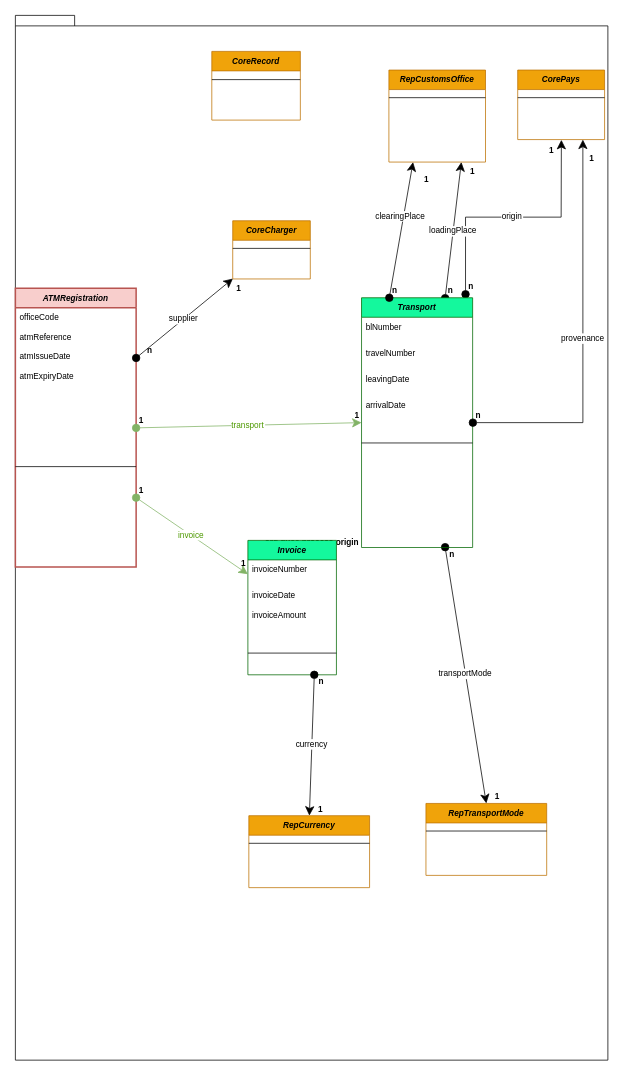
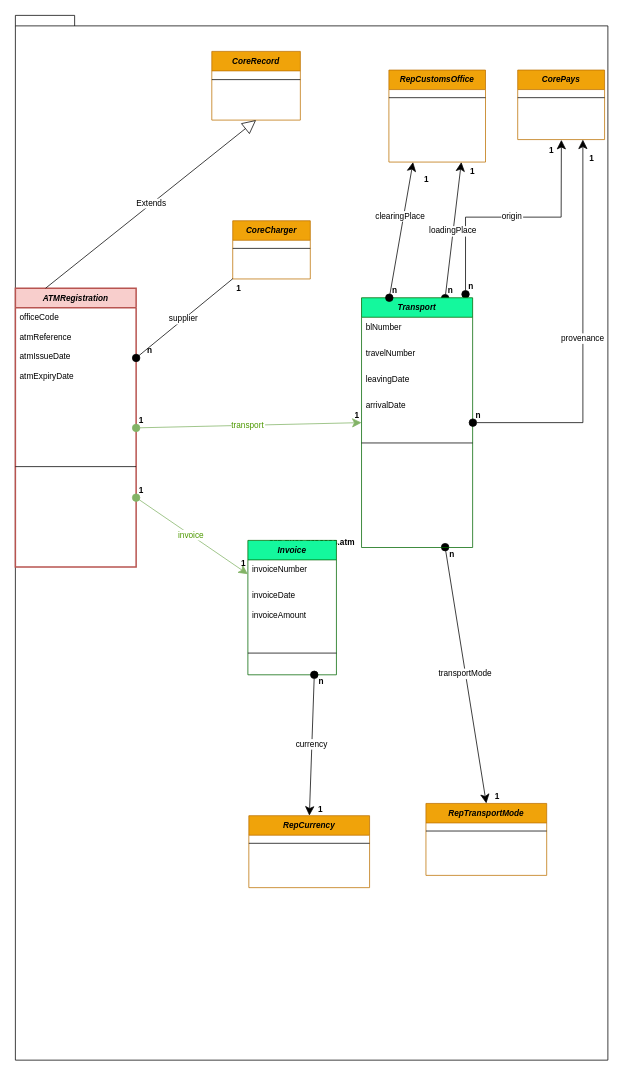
none -> (145, 209)
(226, 284) -> (228, 282)
(312, 542) -> (312, 542)
